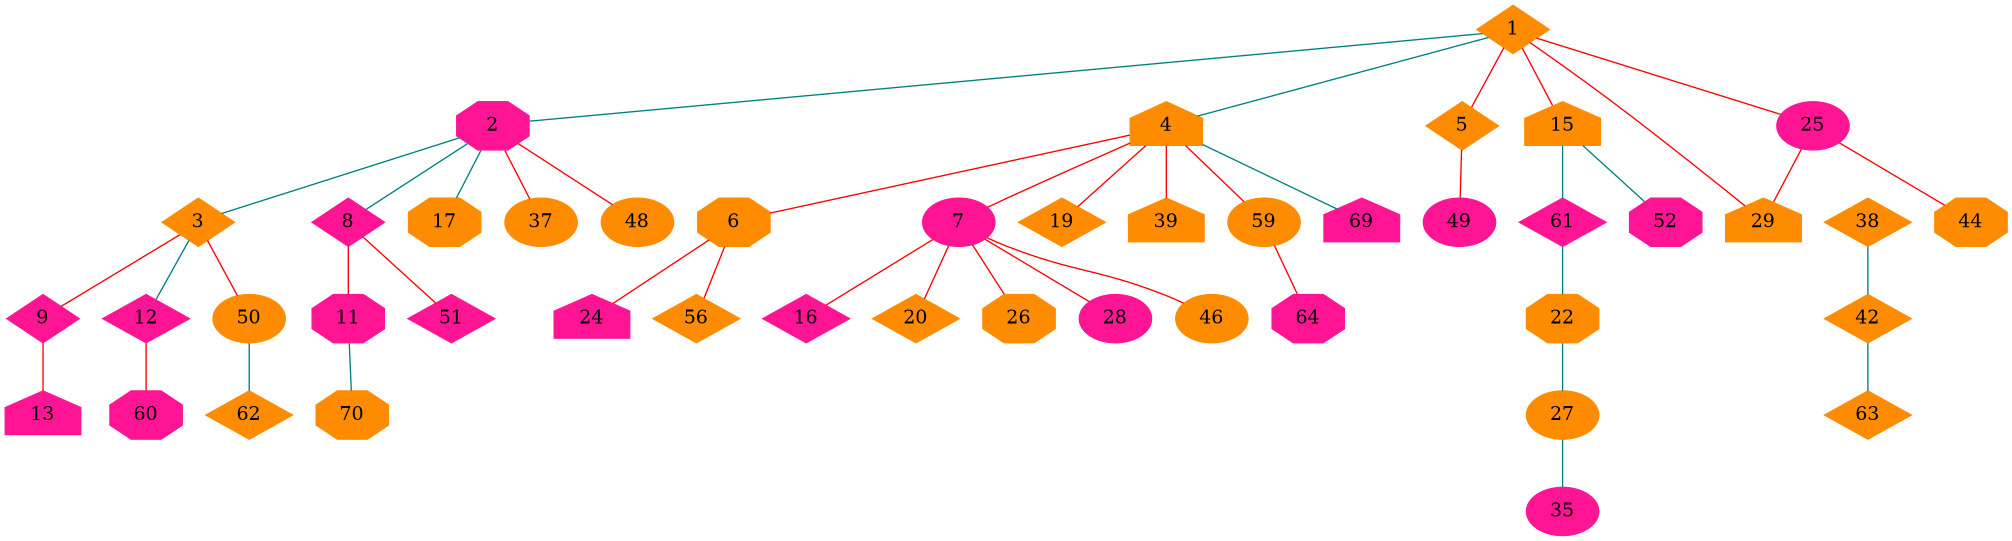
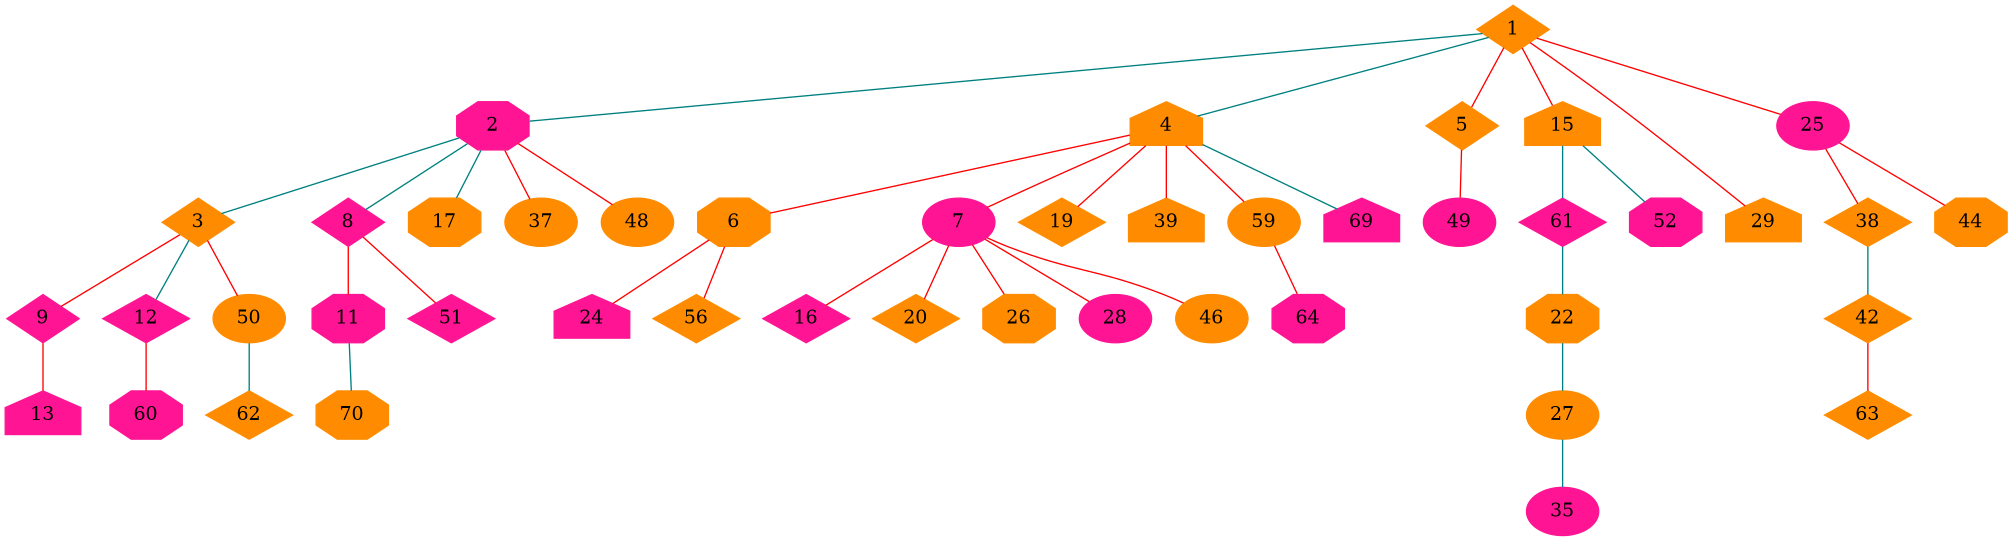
(1788, 175) -> (1842, 176)
(1868, 367) -> (1868, 367)
